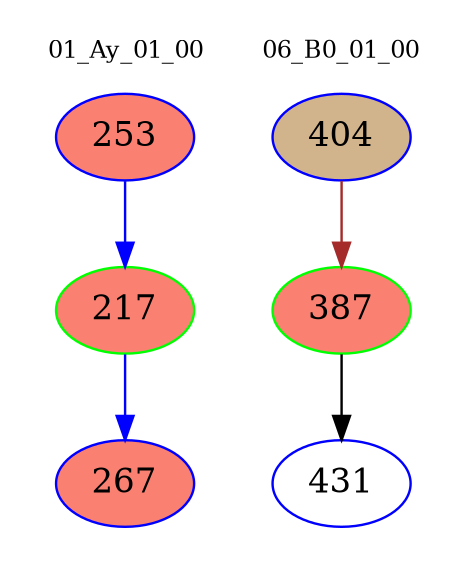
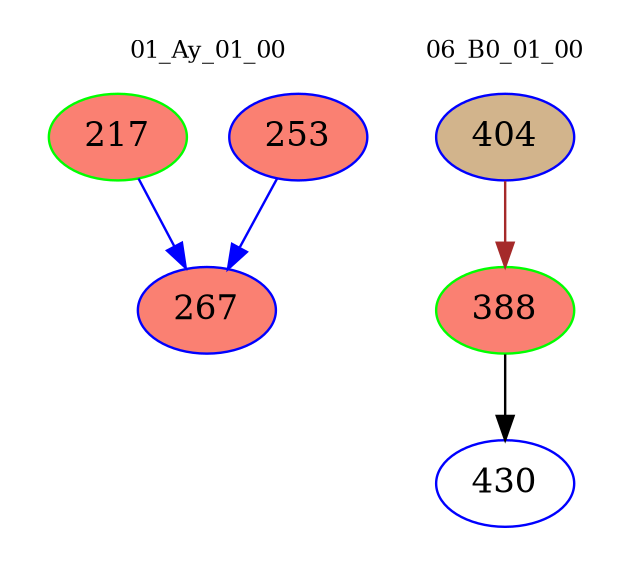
(125, 212) -> (258, 213)
(342, 310) -> (505, 310)
(342, 484) -> (505, 484)
